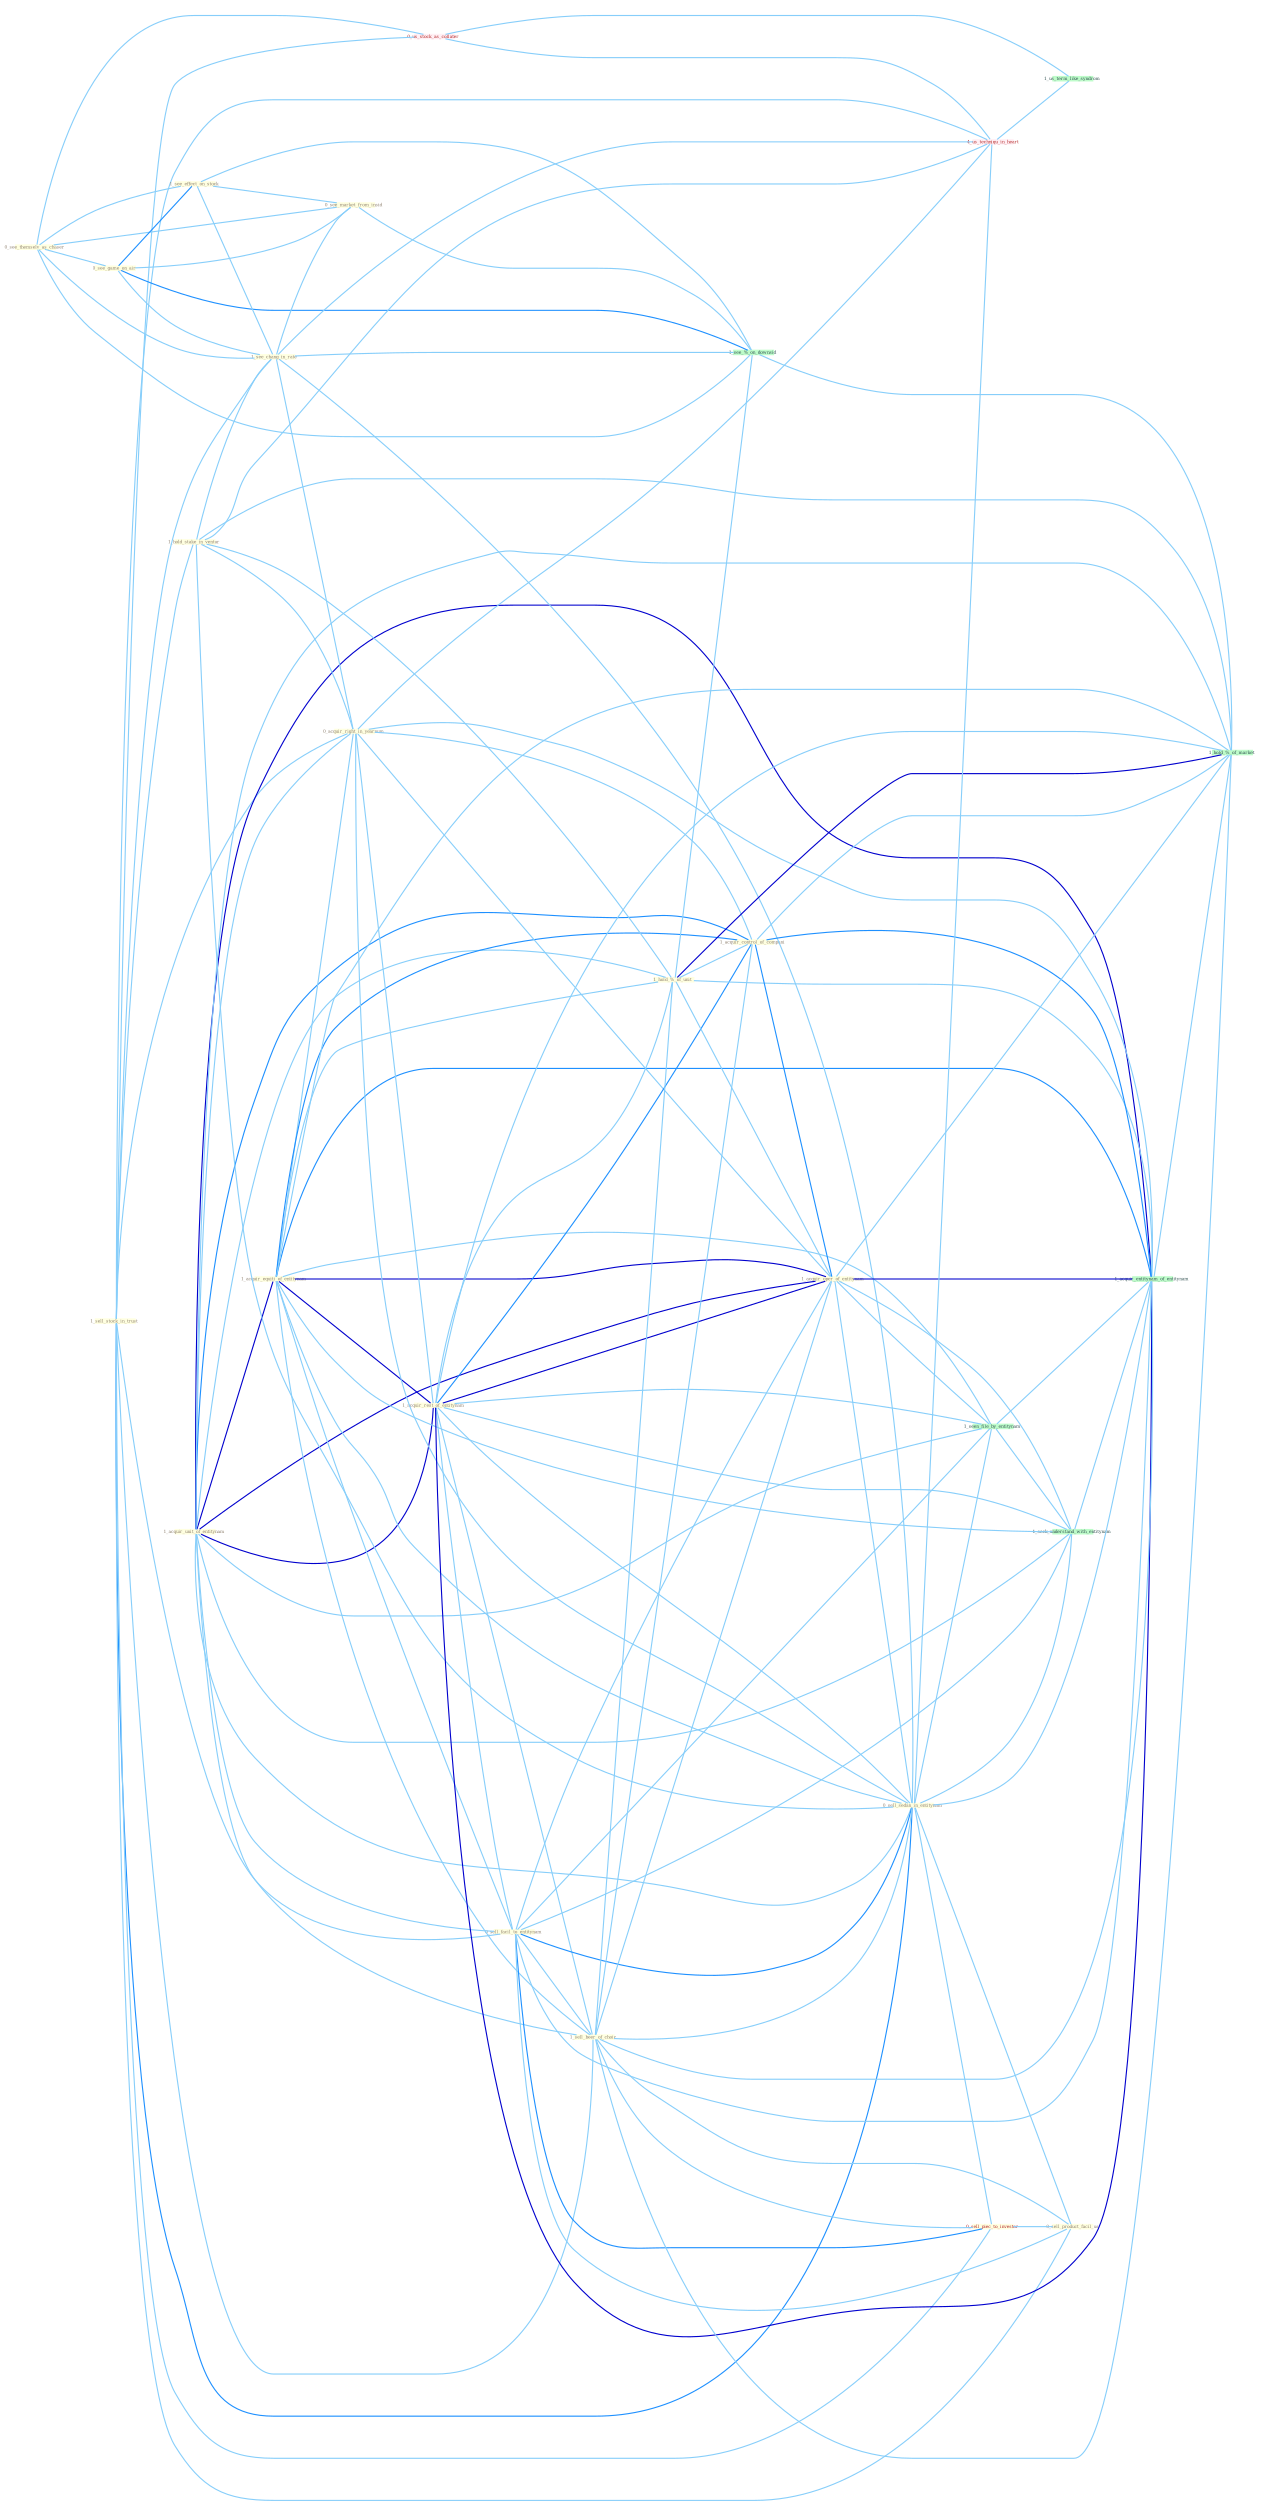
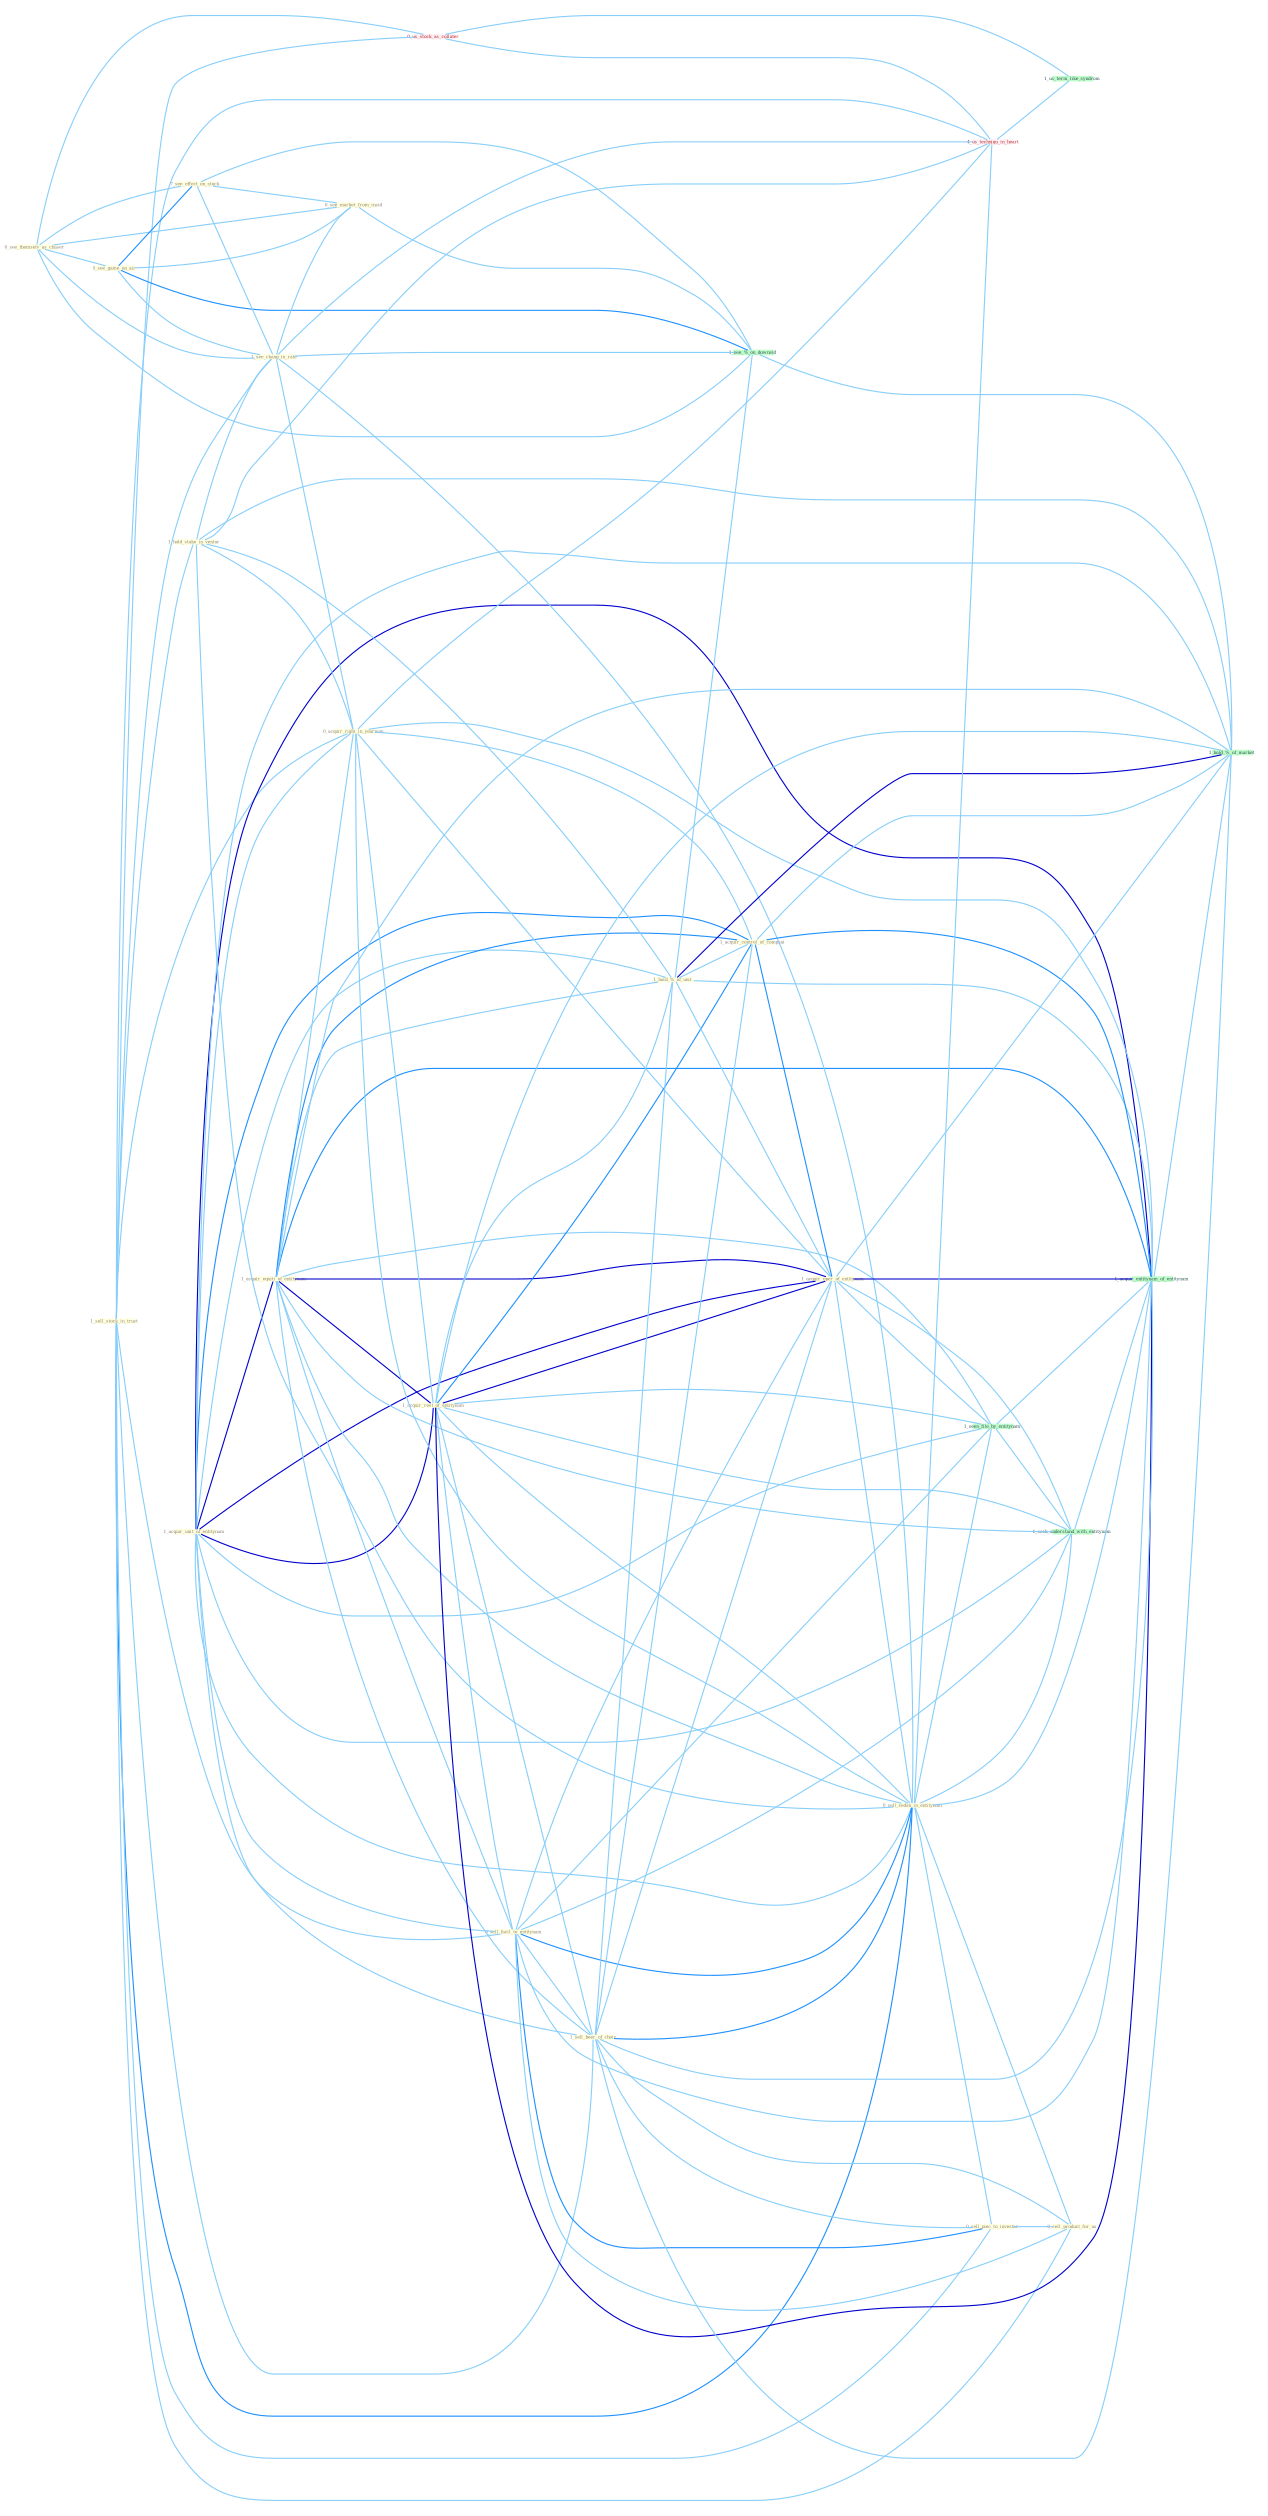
(195, 184) -> (195, 184)
(822, 1995) -> (822, 1995)
(993, 2227) -> (993, 2227)
(1073, 2227) -> (1073, 2227)
